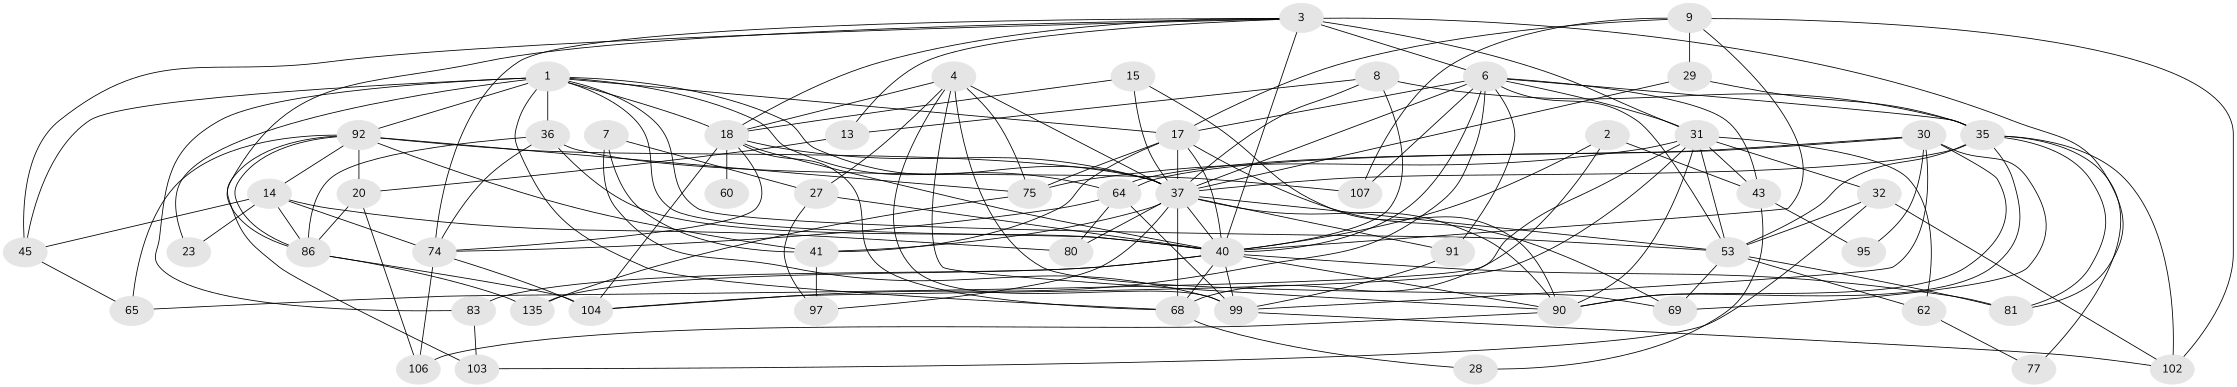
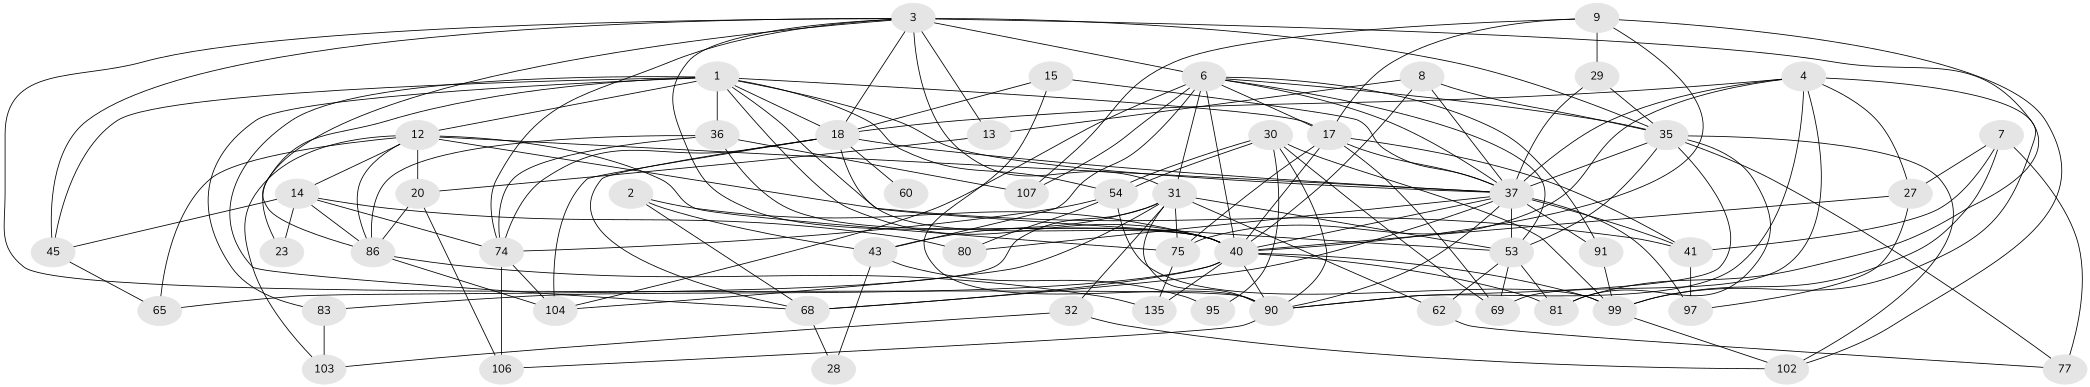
none -> (1316, 40)
(359, 135) -> (418, 135)
(1119, 194) -> (1116, 194)
(1801, 225) -> none
none -> (2077, 242)
none -> (52, 272)
